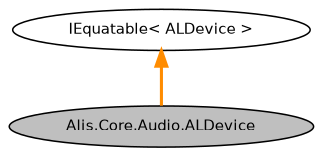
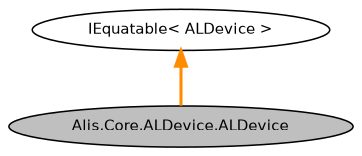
(161, 127) -> (181, 127)
